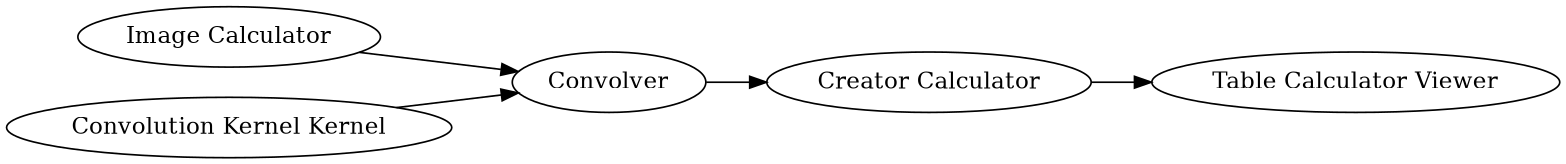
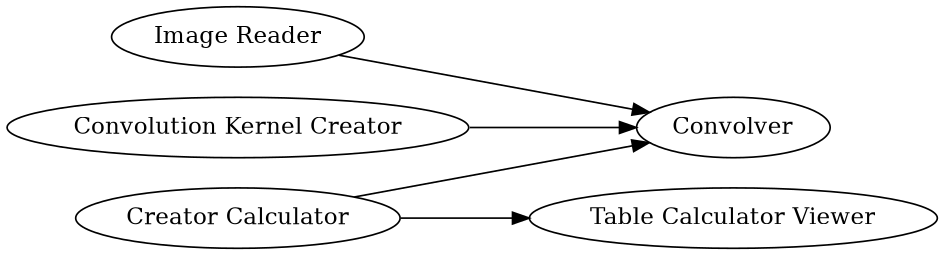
(229, 37) -> (238, 37)
(728, 82) -> (493, 171)
(229, 128) -> (238, 128)
